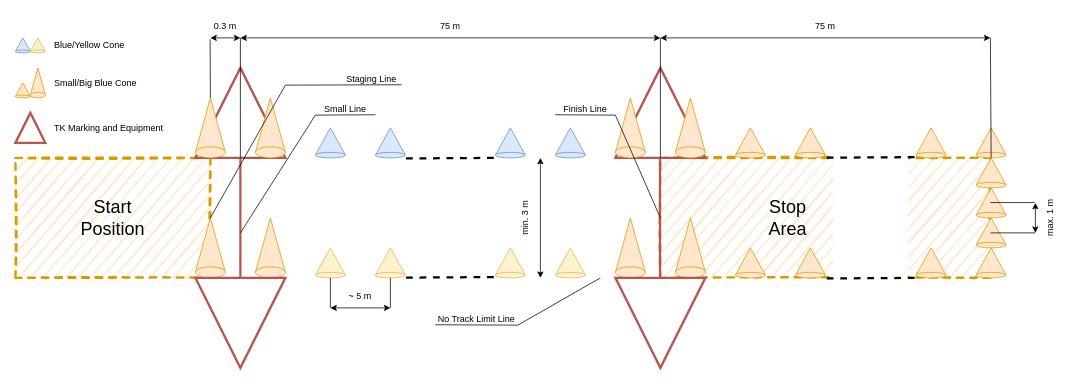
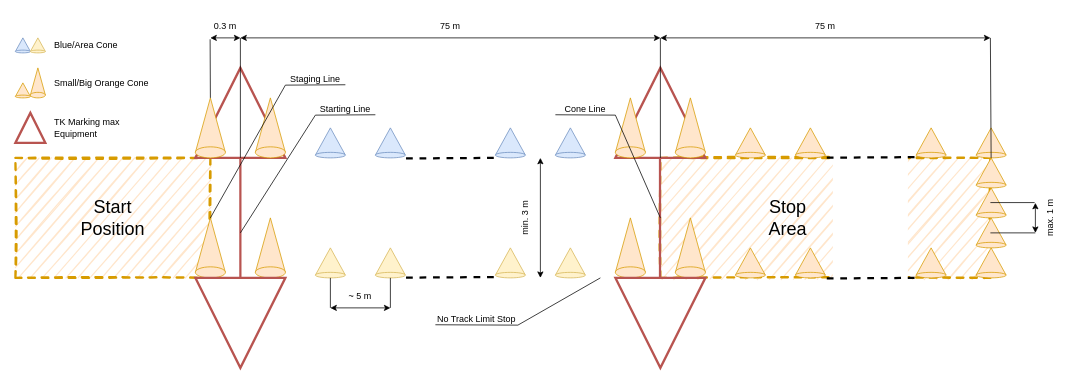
(90, 45) -> (87, 45)
(372, 79) -> (315, 79)
(95, 83) -> (101, 83)
(345, 109) -> (345, 109)
(585, 109) -> (585, 109)
(109, 128) -> (109, 128)
(477, 319) -> (477, 319)
